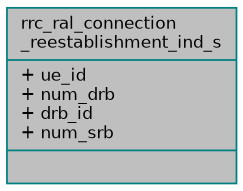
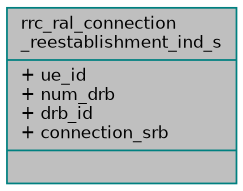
(68, 133) -> (95, 133)
